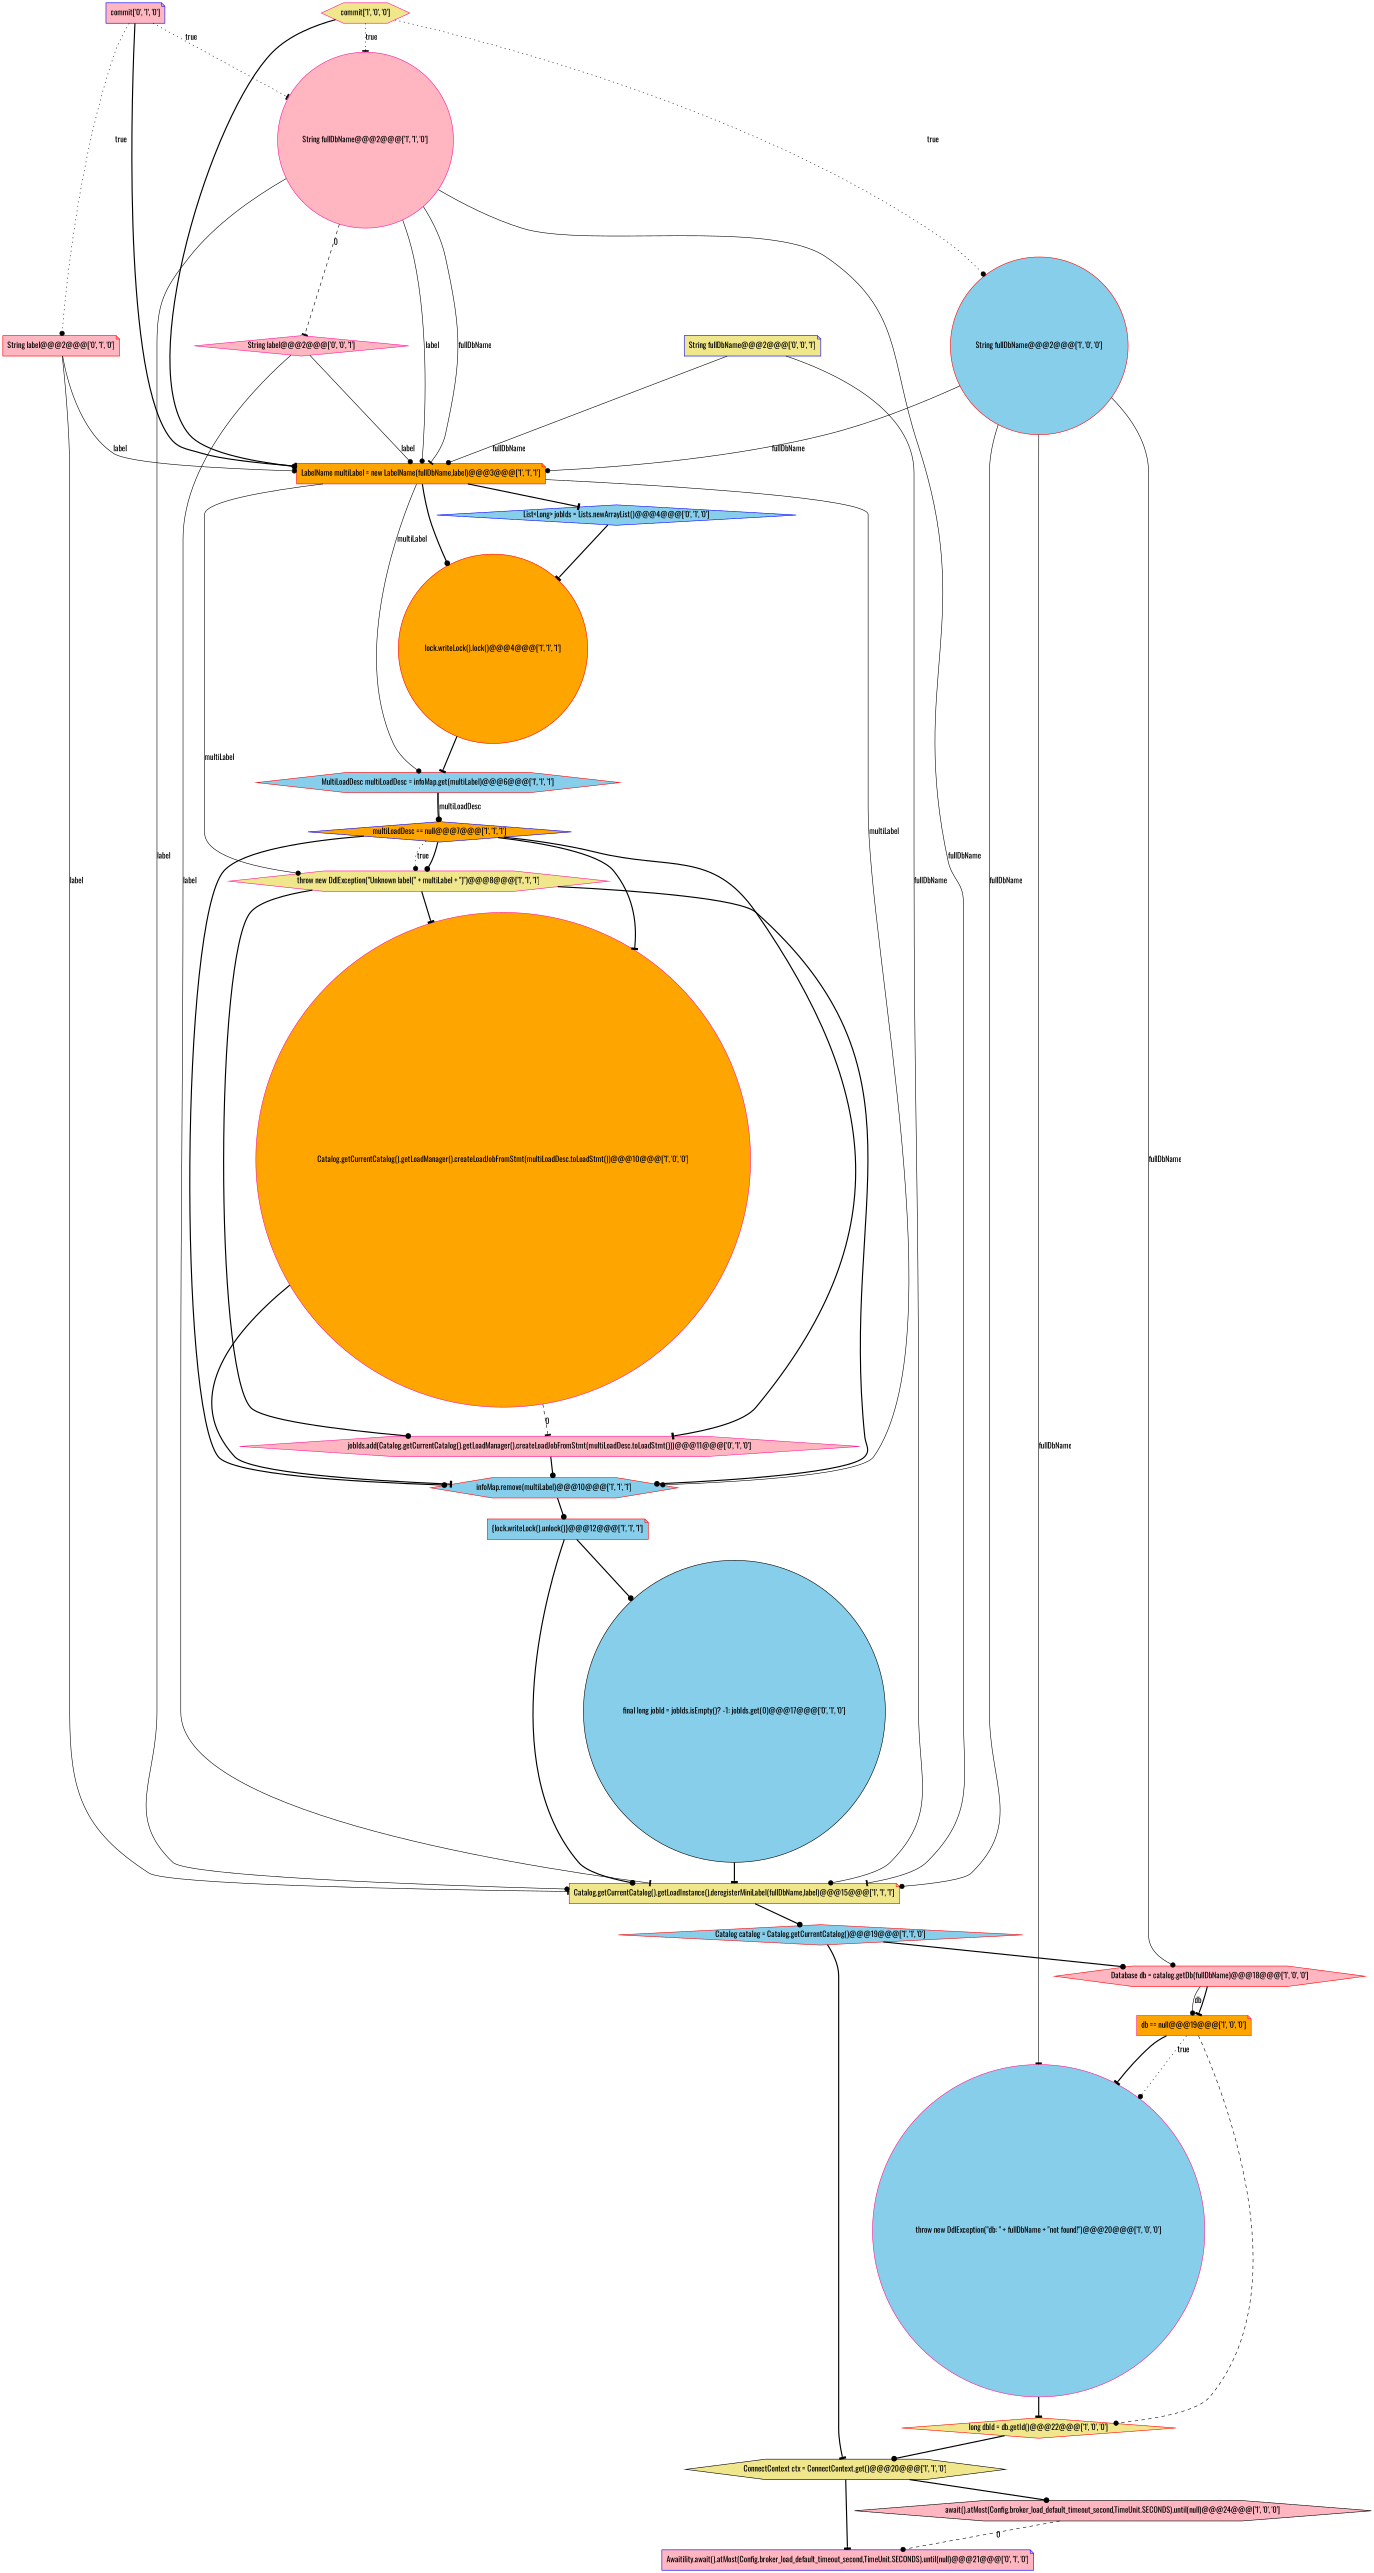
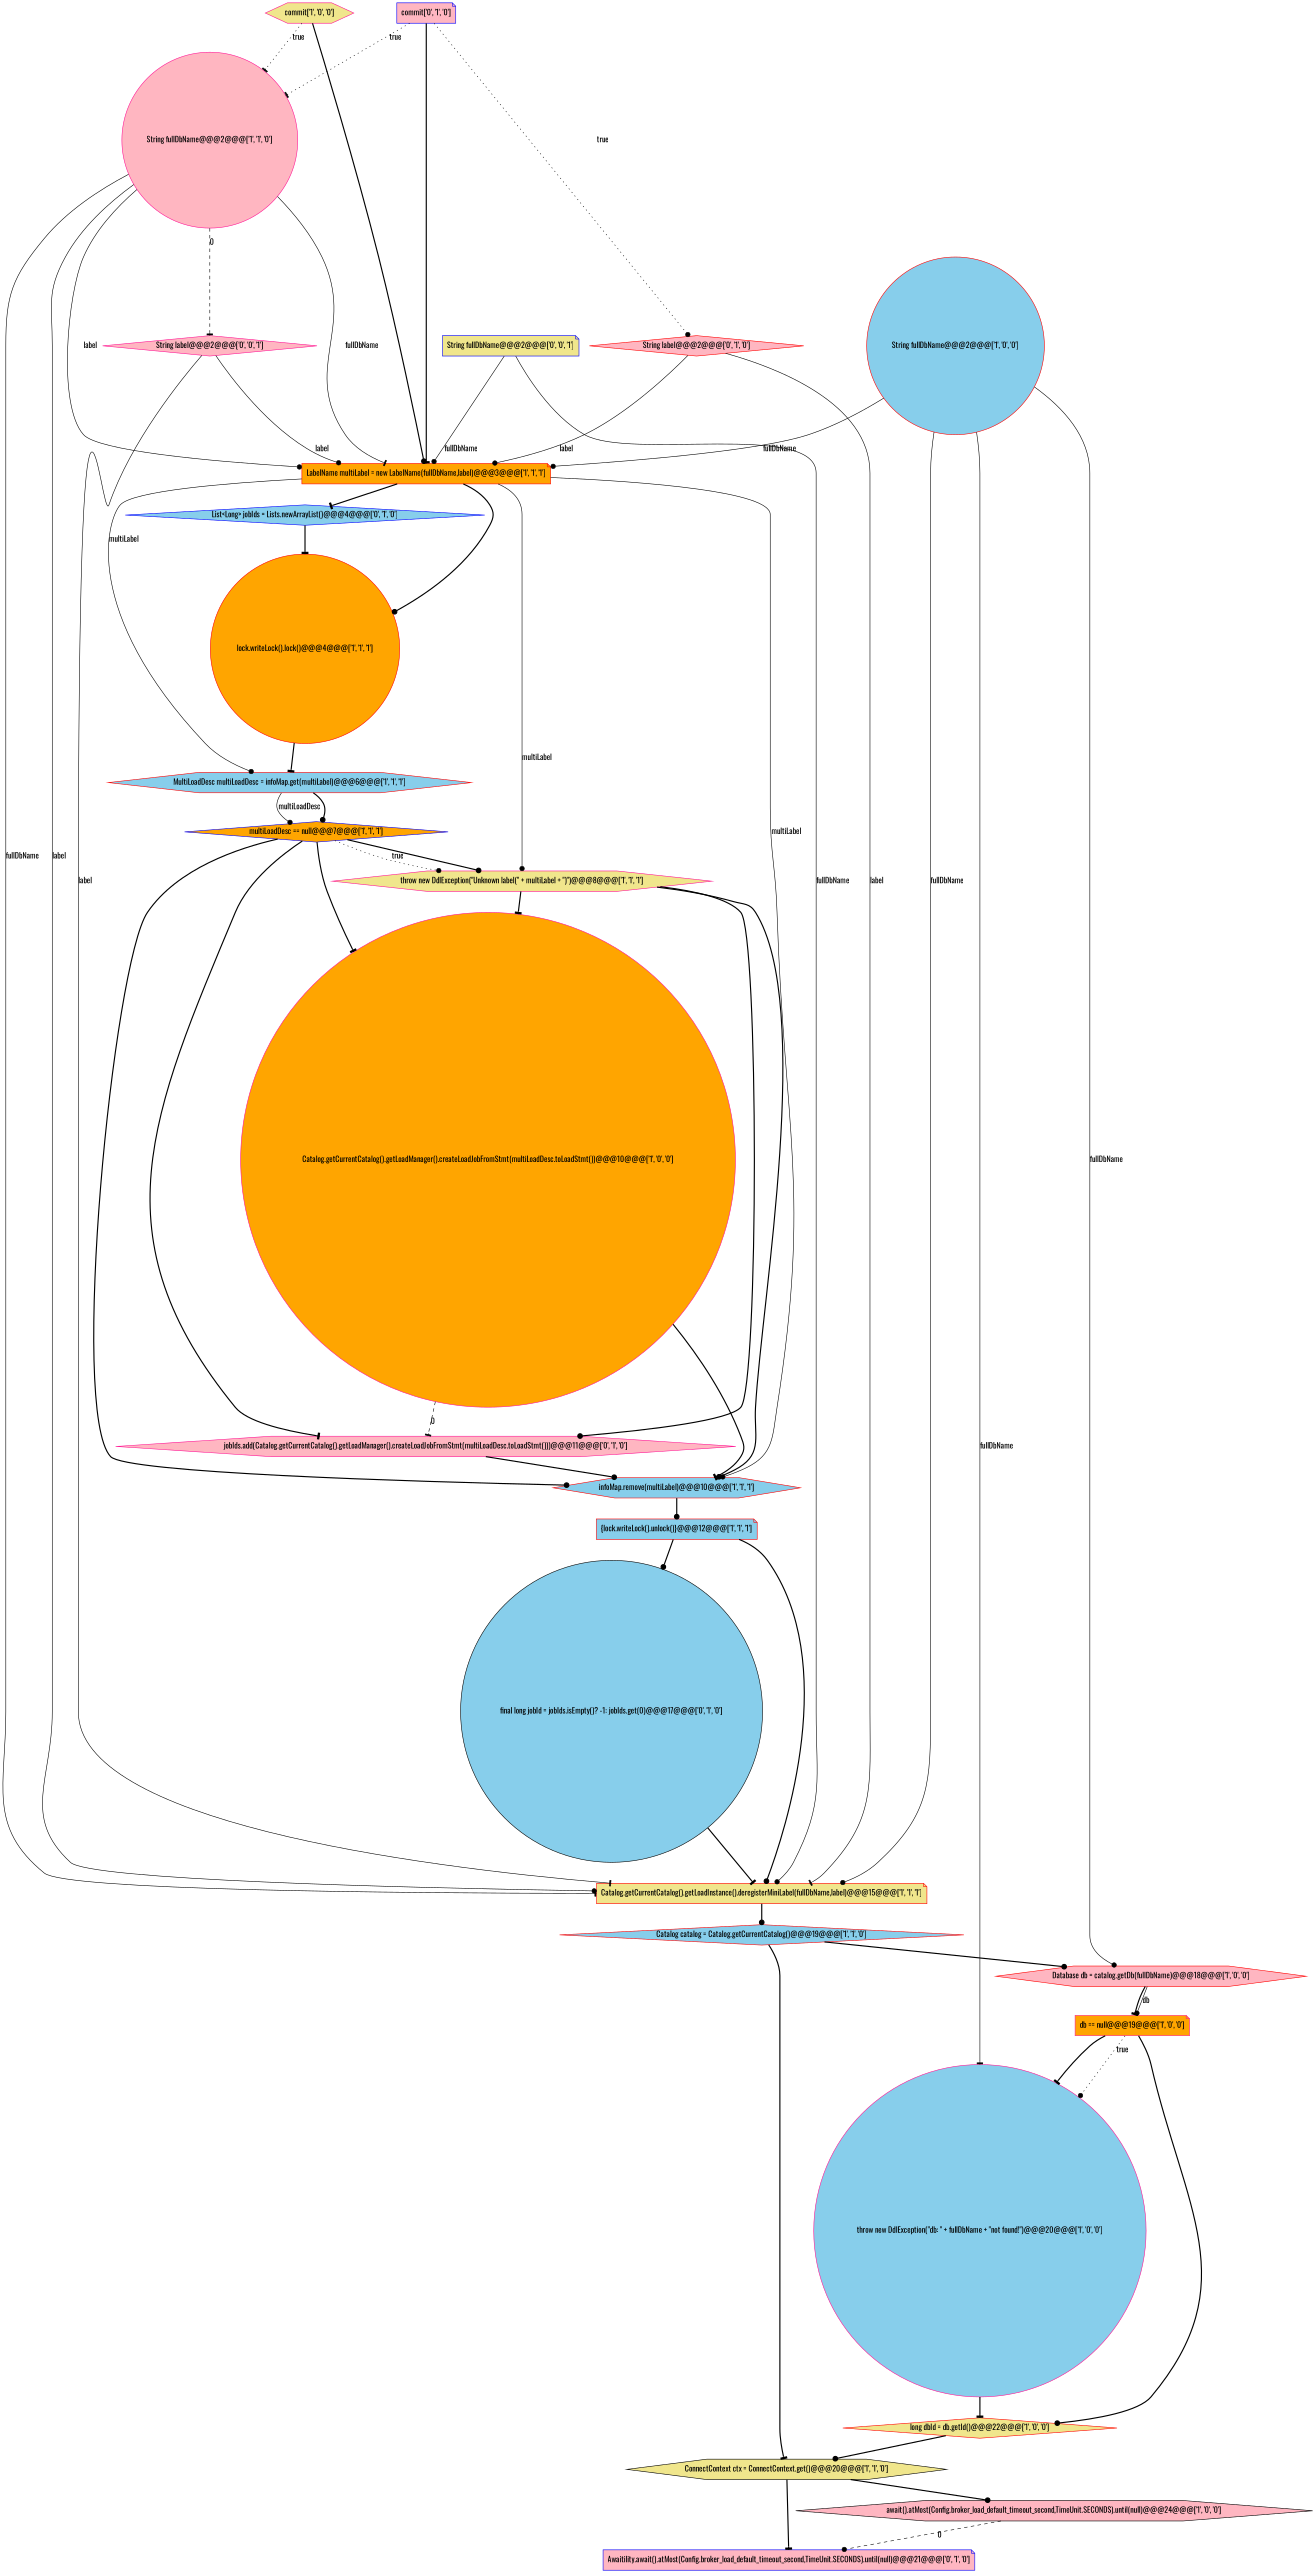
(703, 115) -> none
(61, 346) -> (697, 346)
(1252, 2265) -> (1201, 2266)
